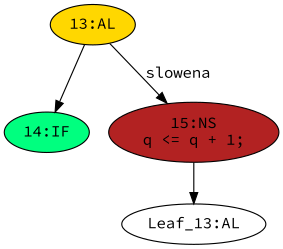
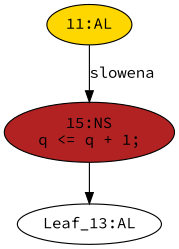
(93, 25) -> (89, 25)
(47, 132) -> none
